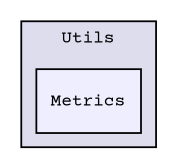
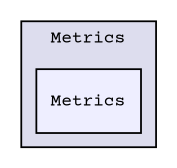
(89, 38) -> (89, 38)
